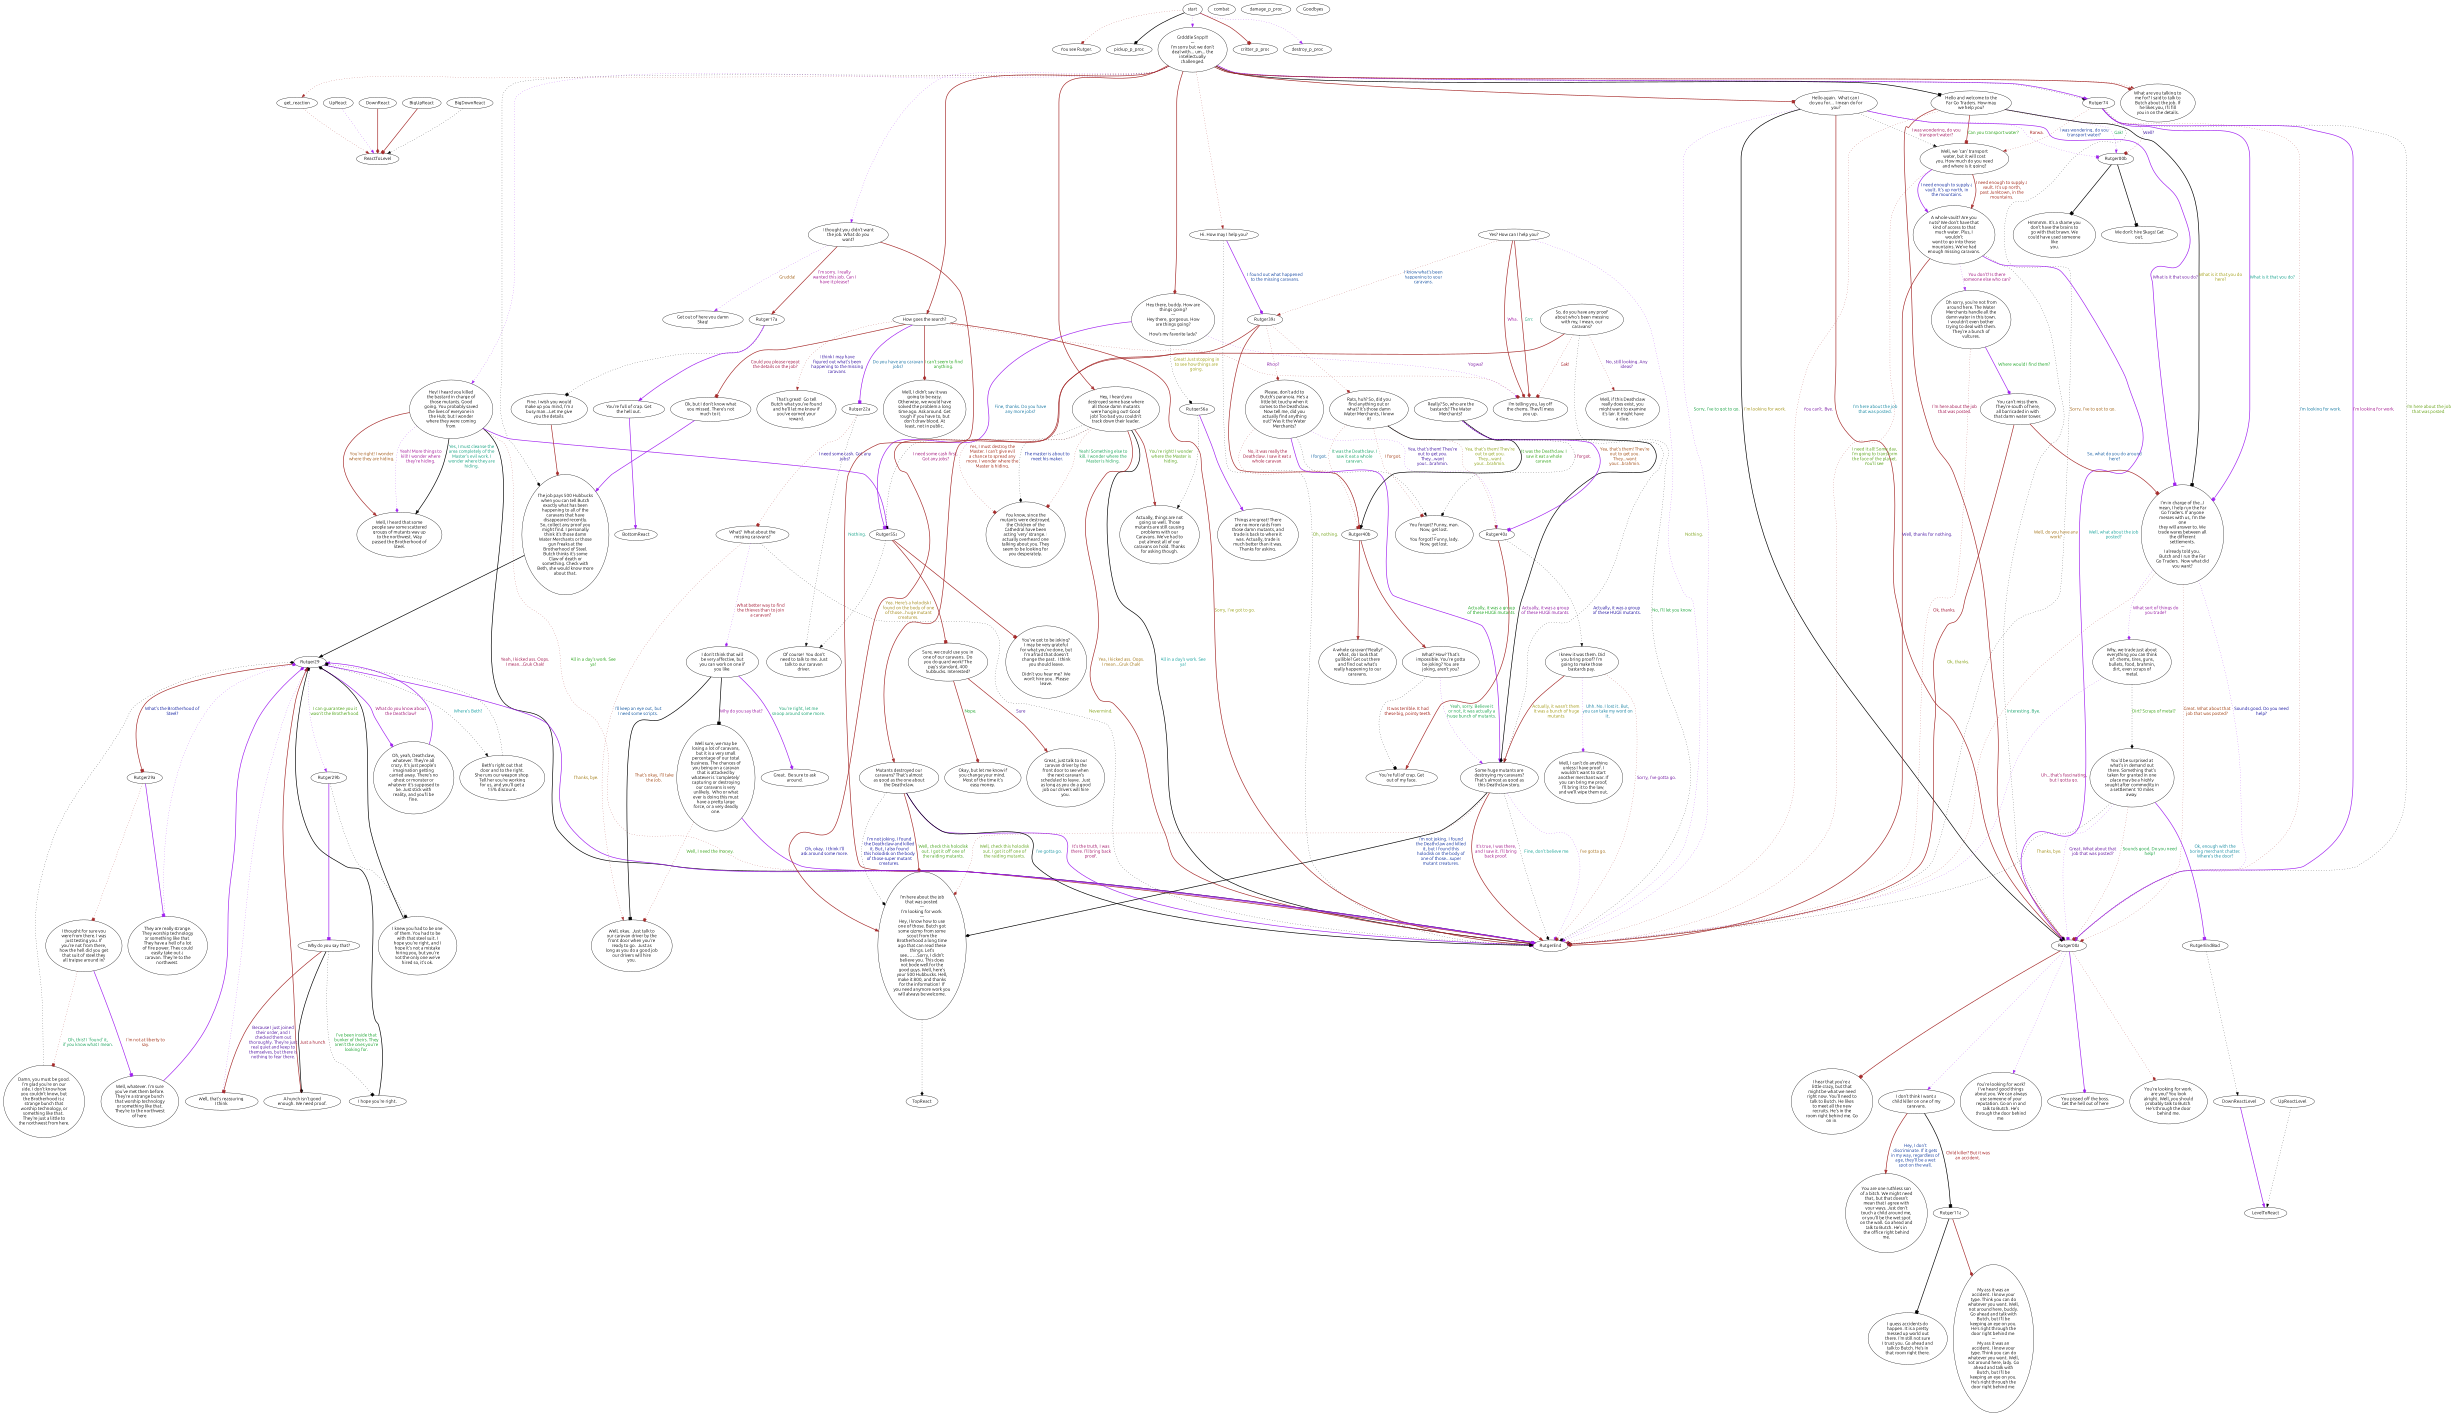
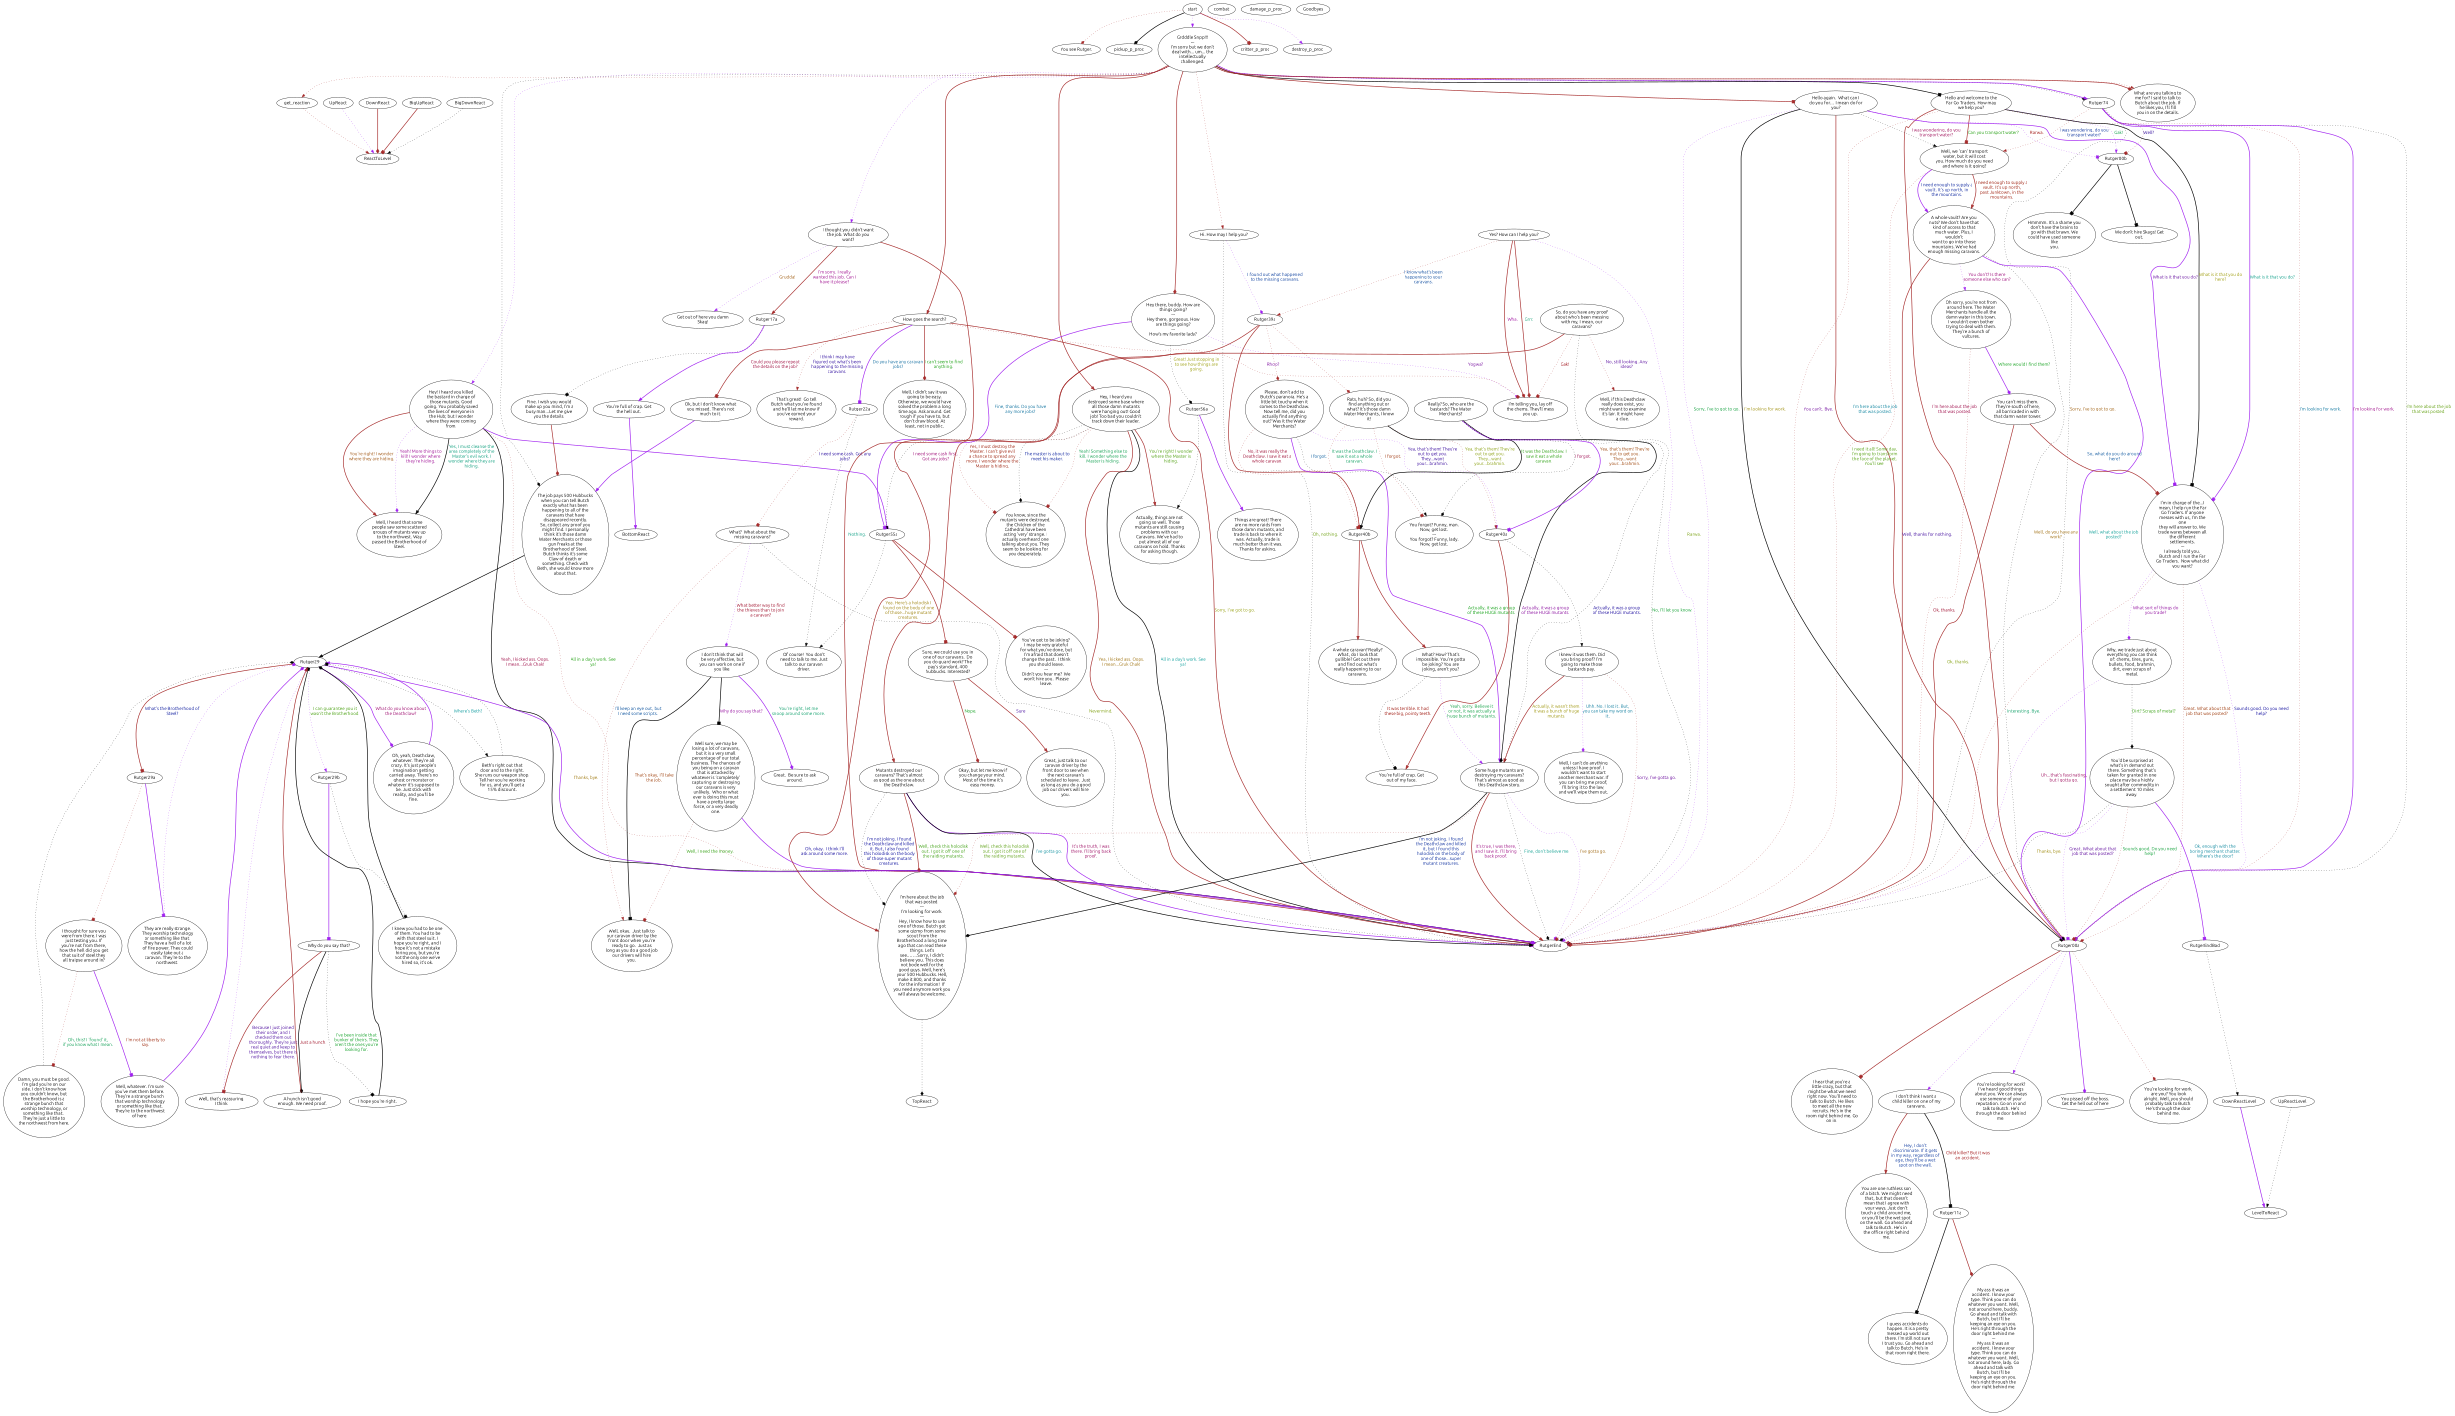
(1244, 275) -> (1244, 275)
(1694, 535) -> (1694, 535)
